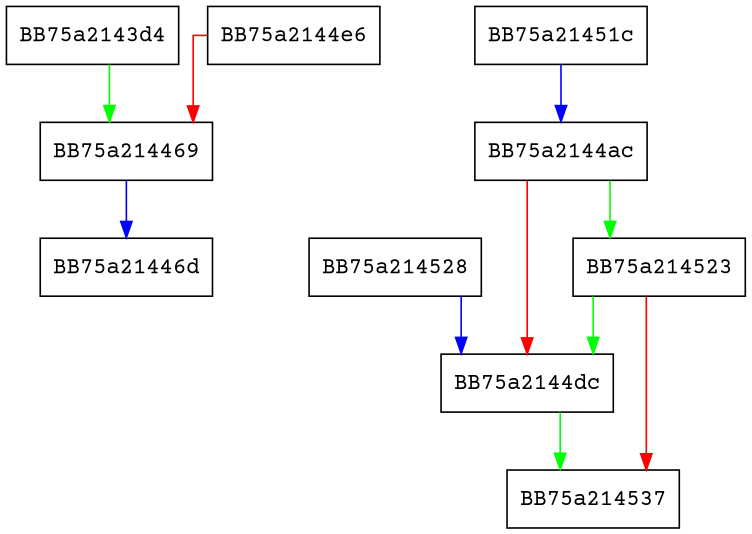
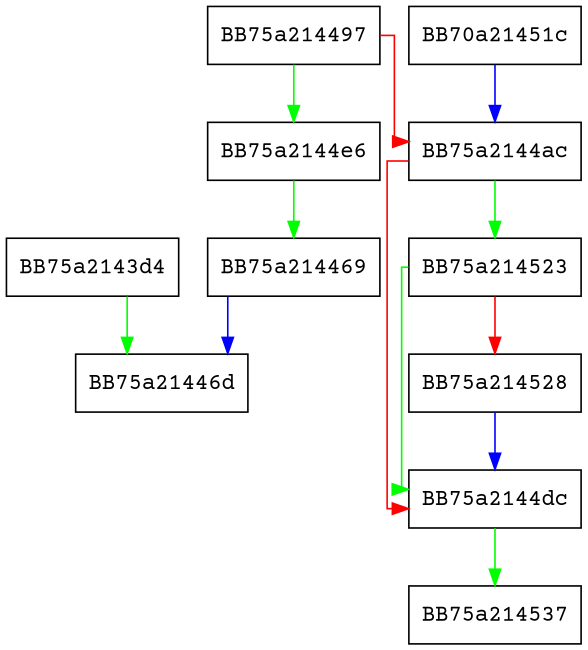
none -> (294, 35)
(561, 35) -> (495, 35)
(193, 63) -> (294, 201)
(109, 85) -> (127, 317)
(646, 375) -> (495, 317)
